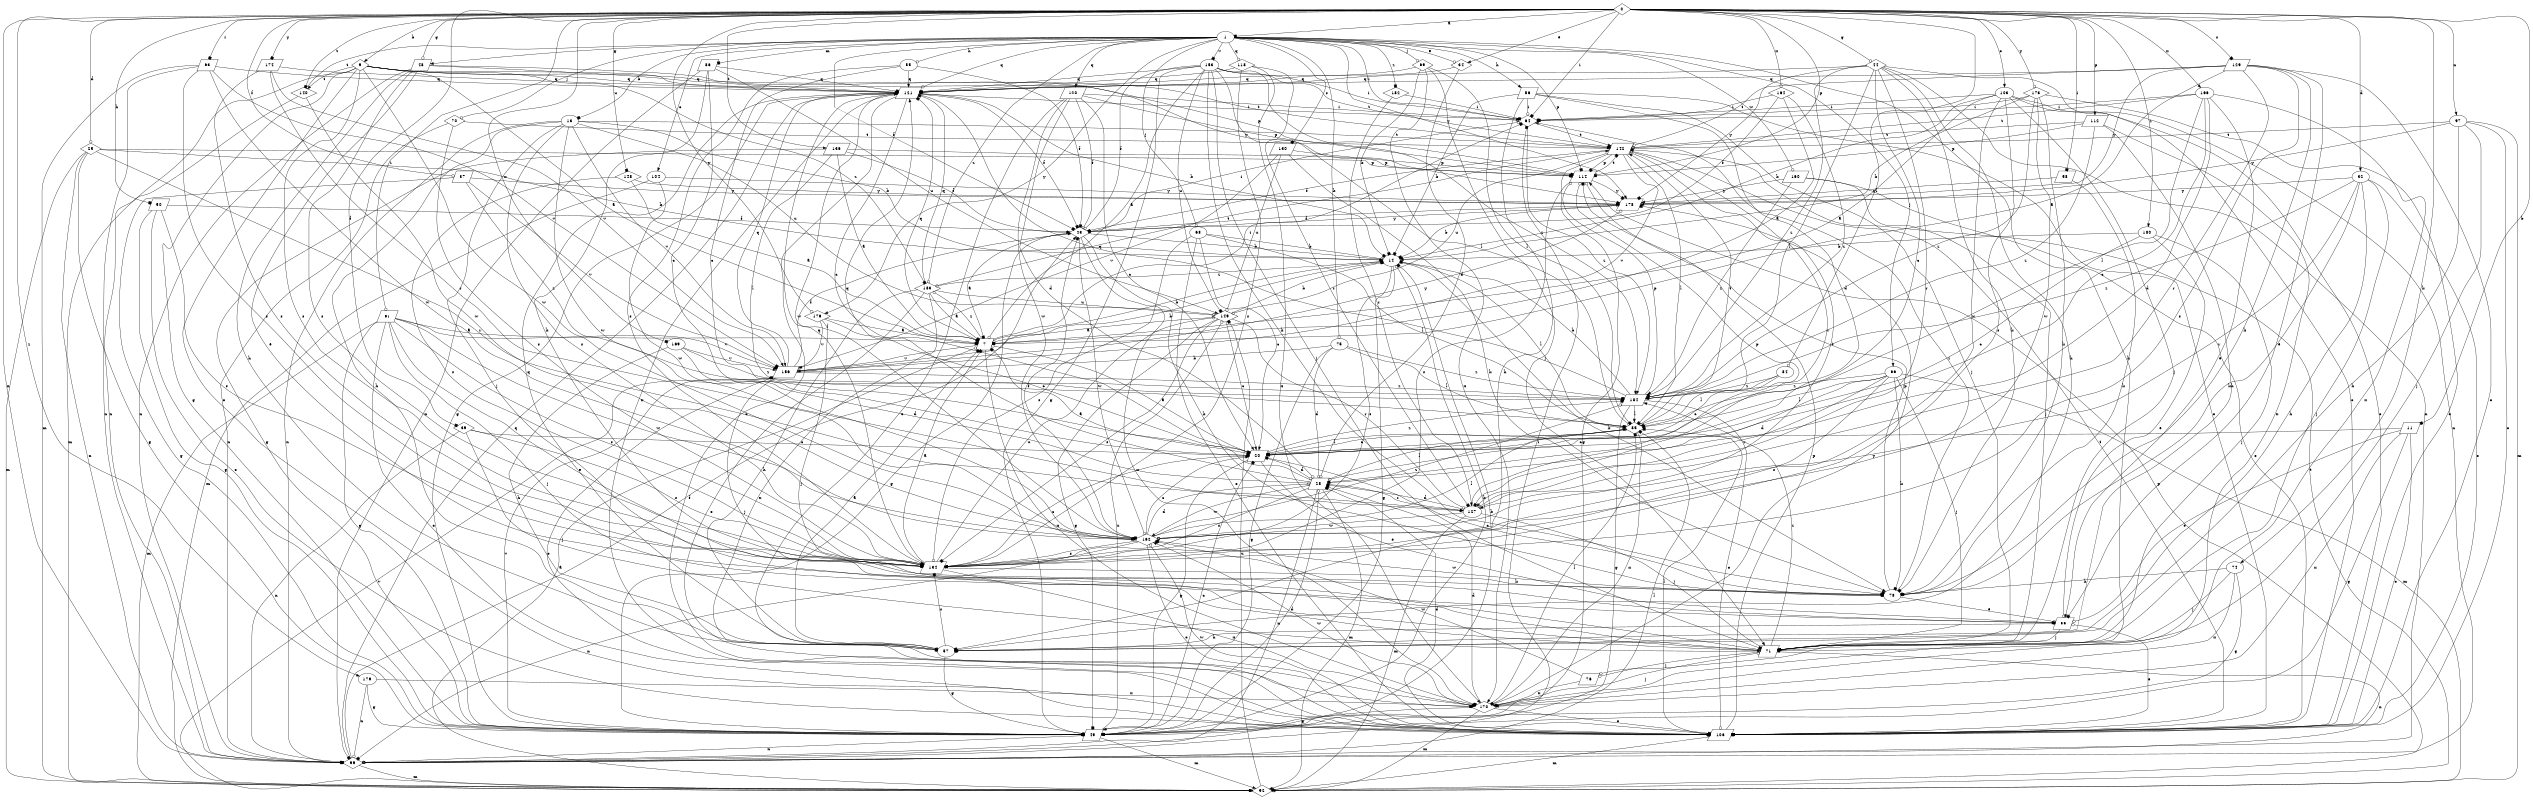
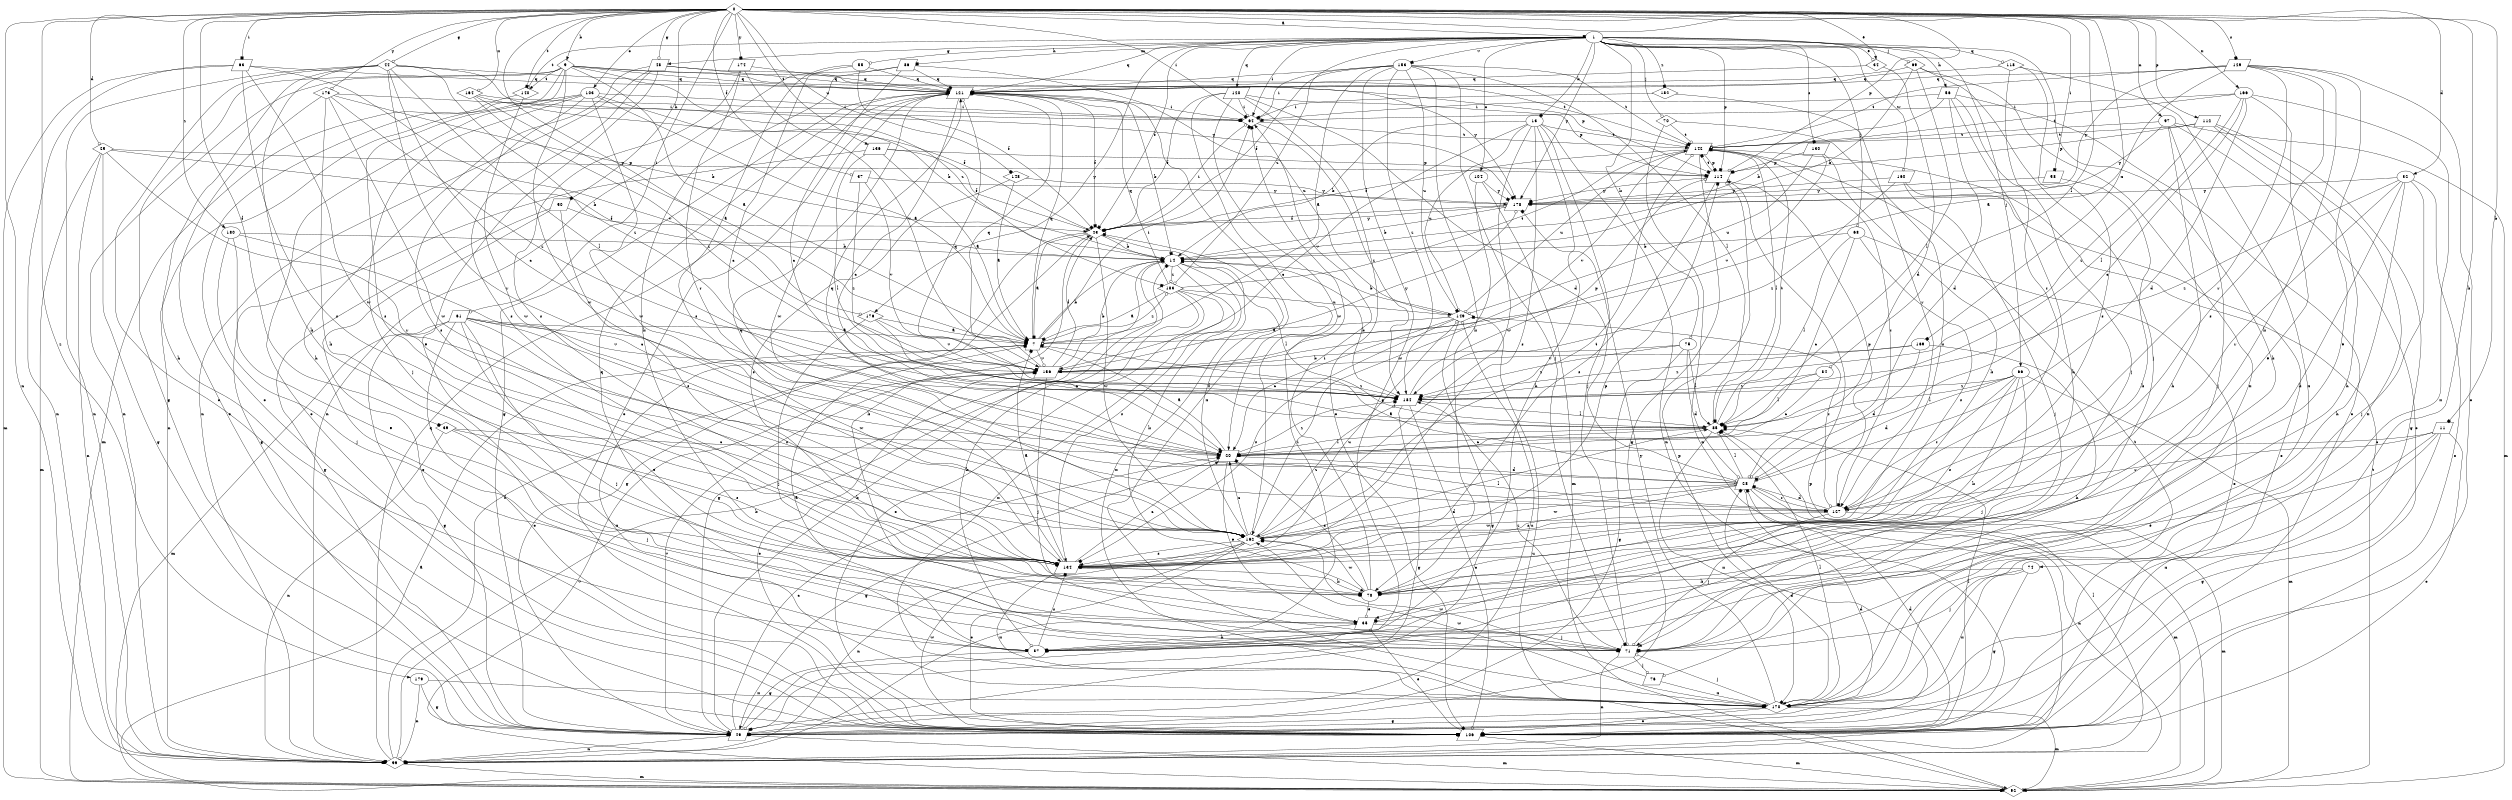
none -> (2155, 465)
(298, 587) -> (1831, 723)
